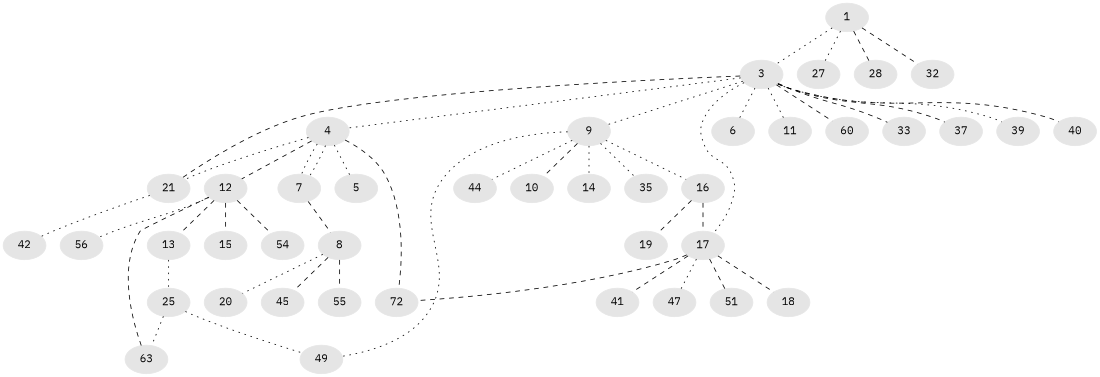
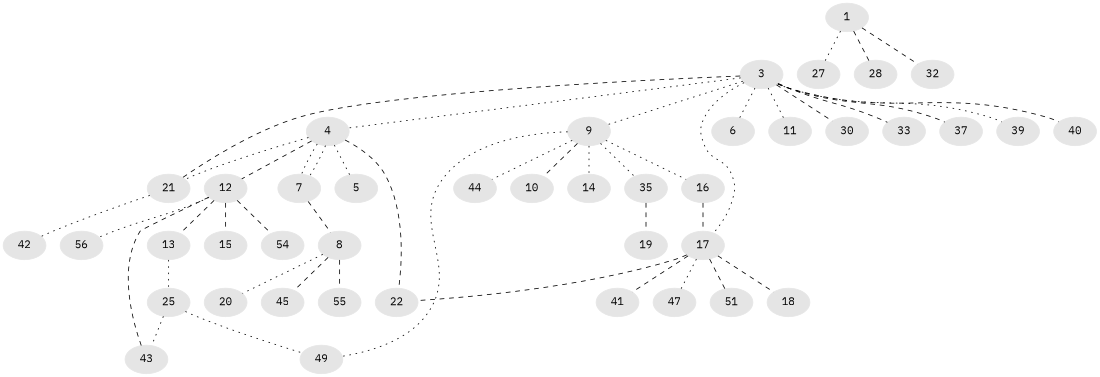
(804, 46) -> none
(847, 131) -> (847, 131)
(675, 217) -> (646, 217)
(397, 302) -> (397, 302)
(146, 359) -> (146, 359)
